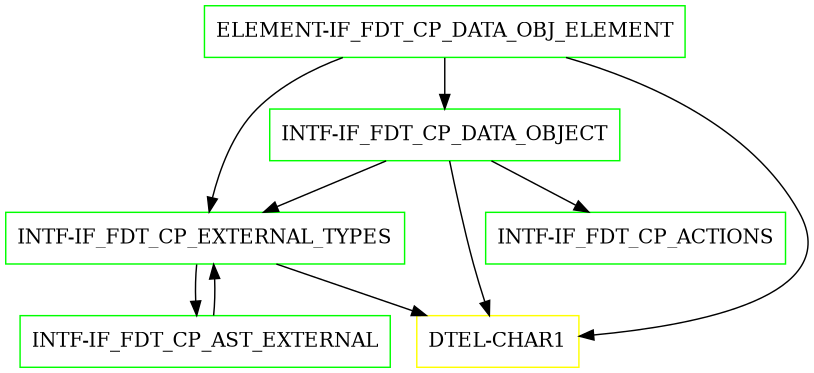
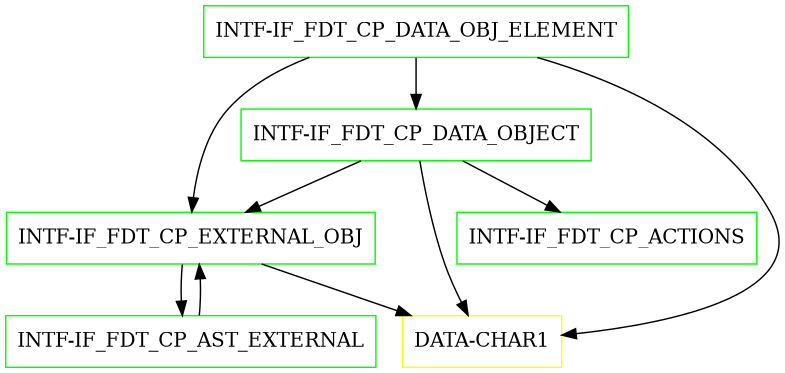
(445, 32) -> (416, 32)
(205, 238) -> (191, 238)
(498, 341) -> (482, 341)
